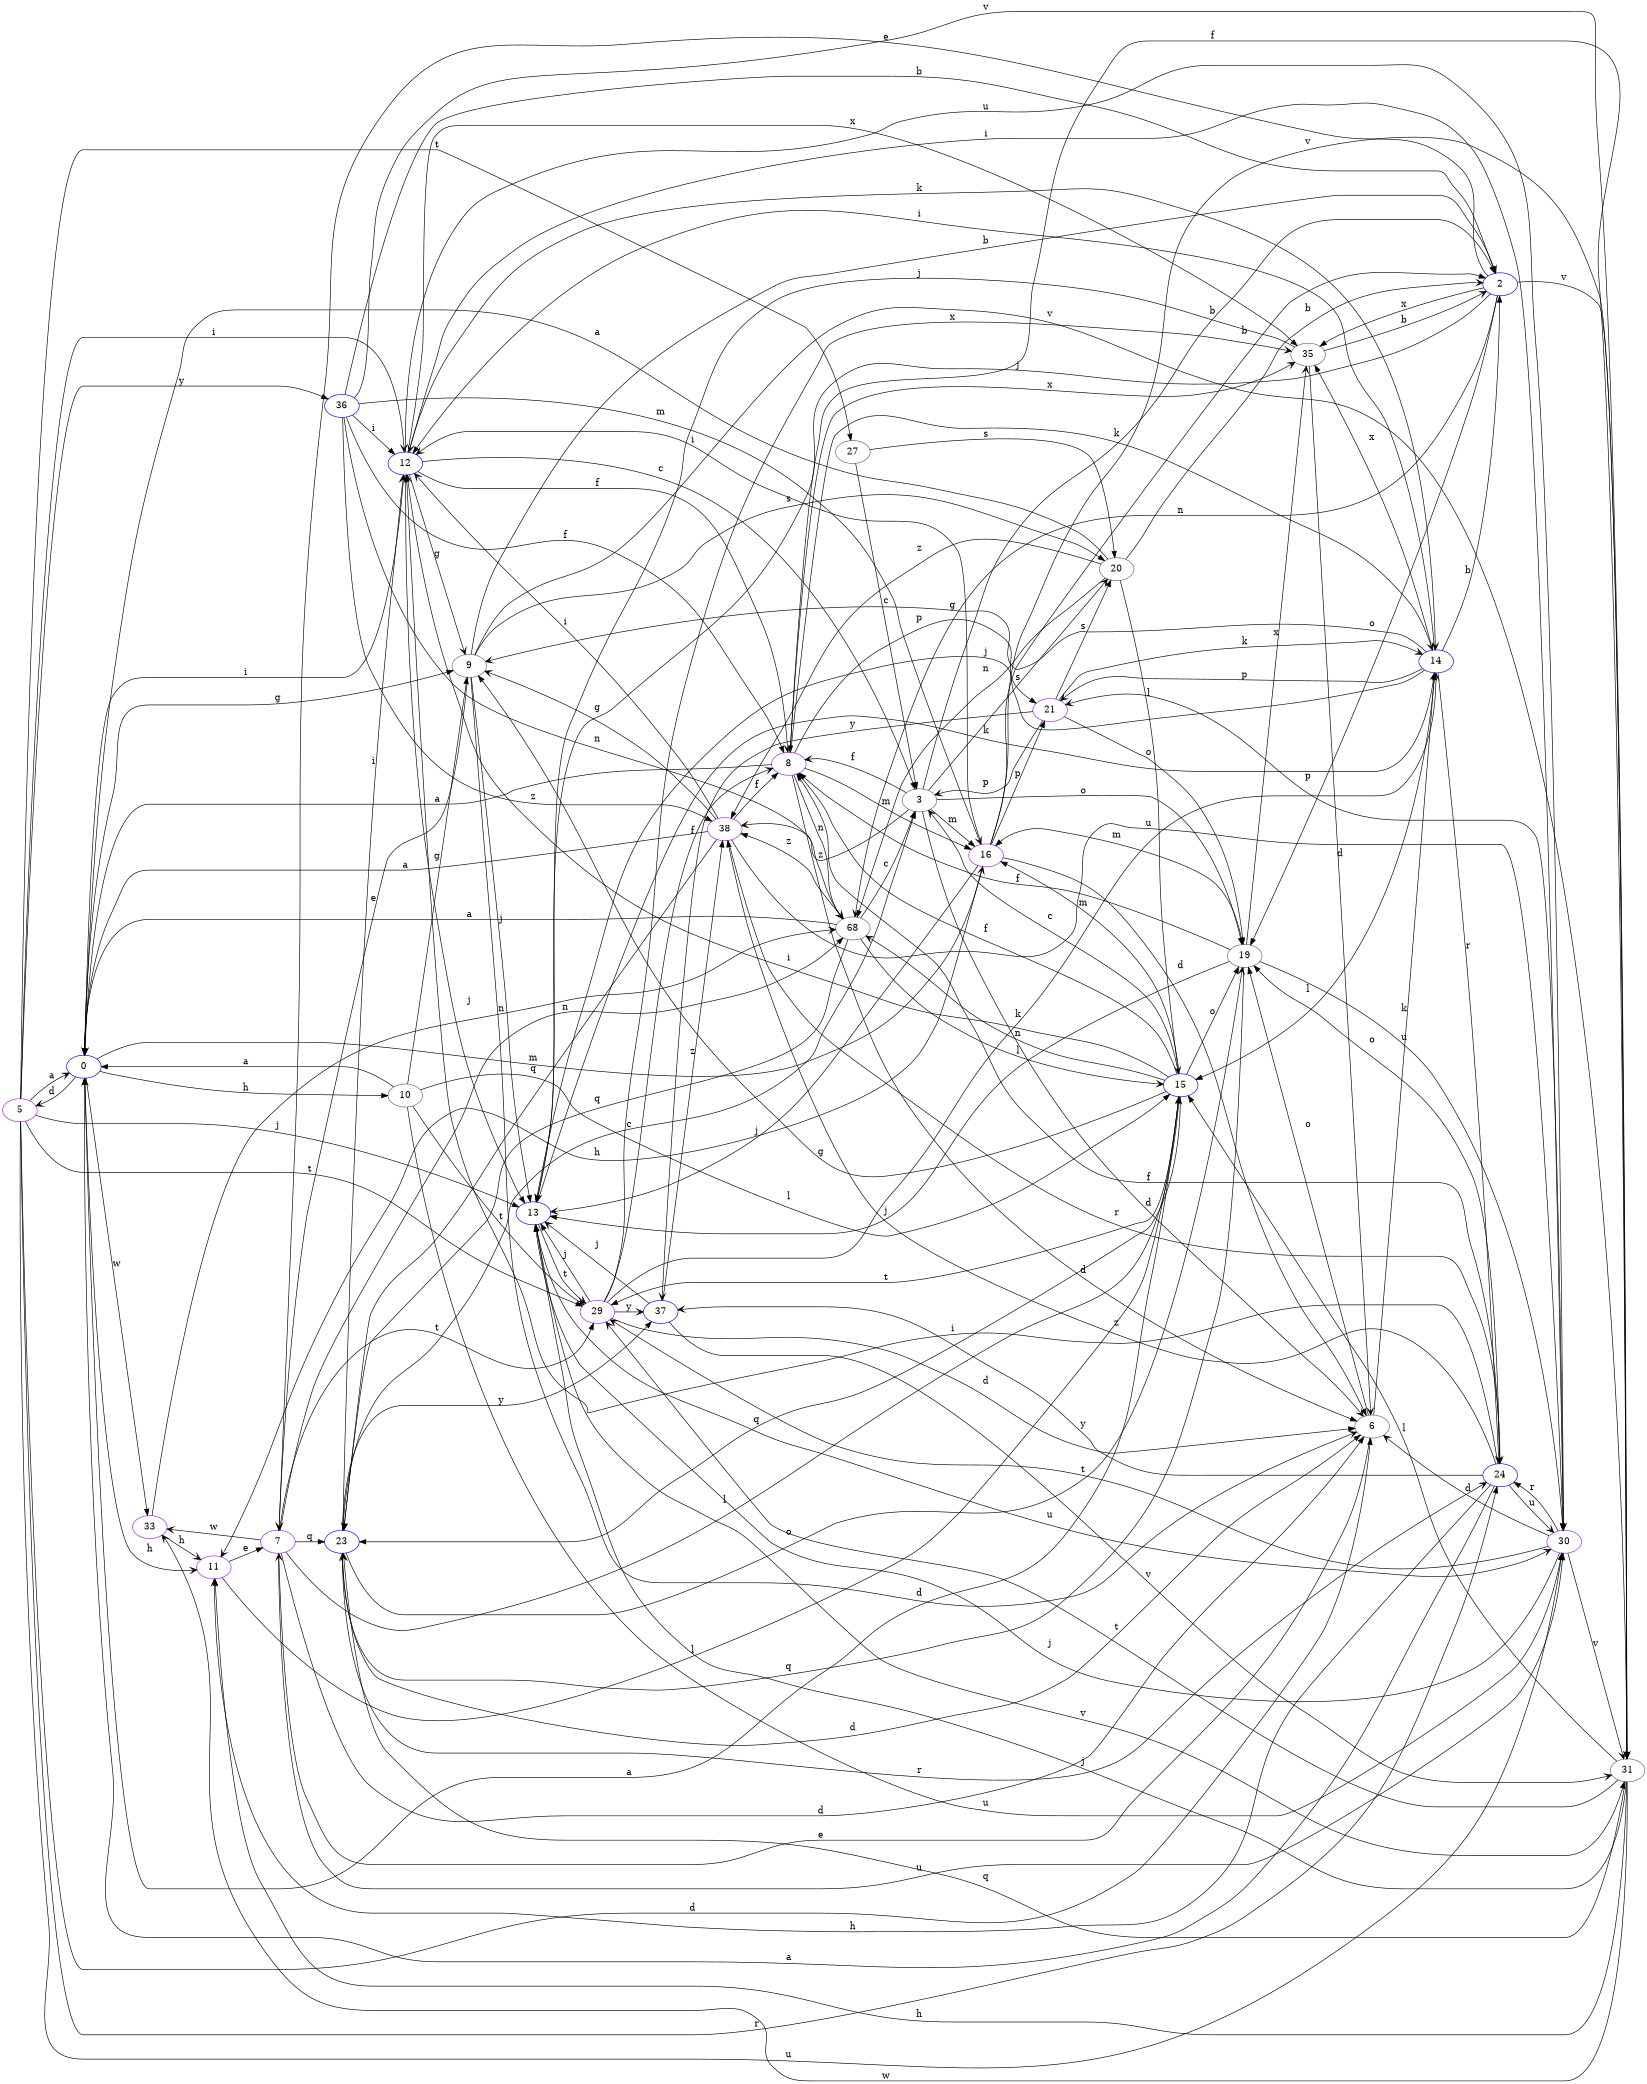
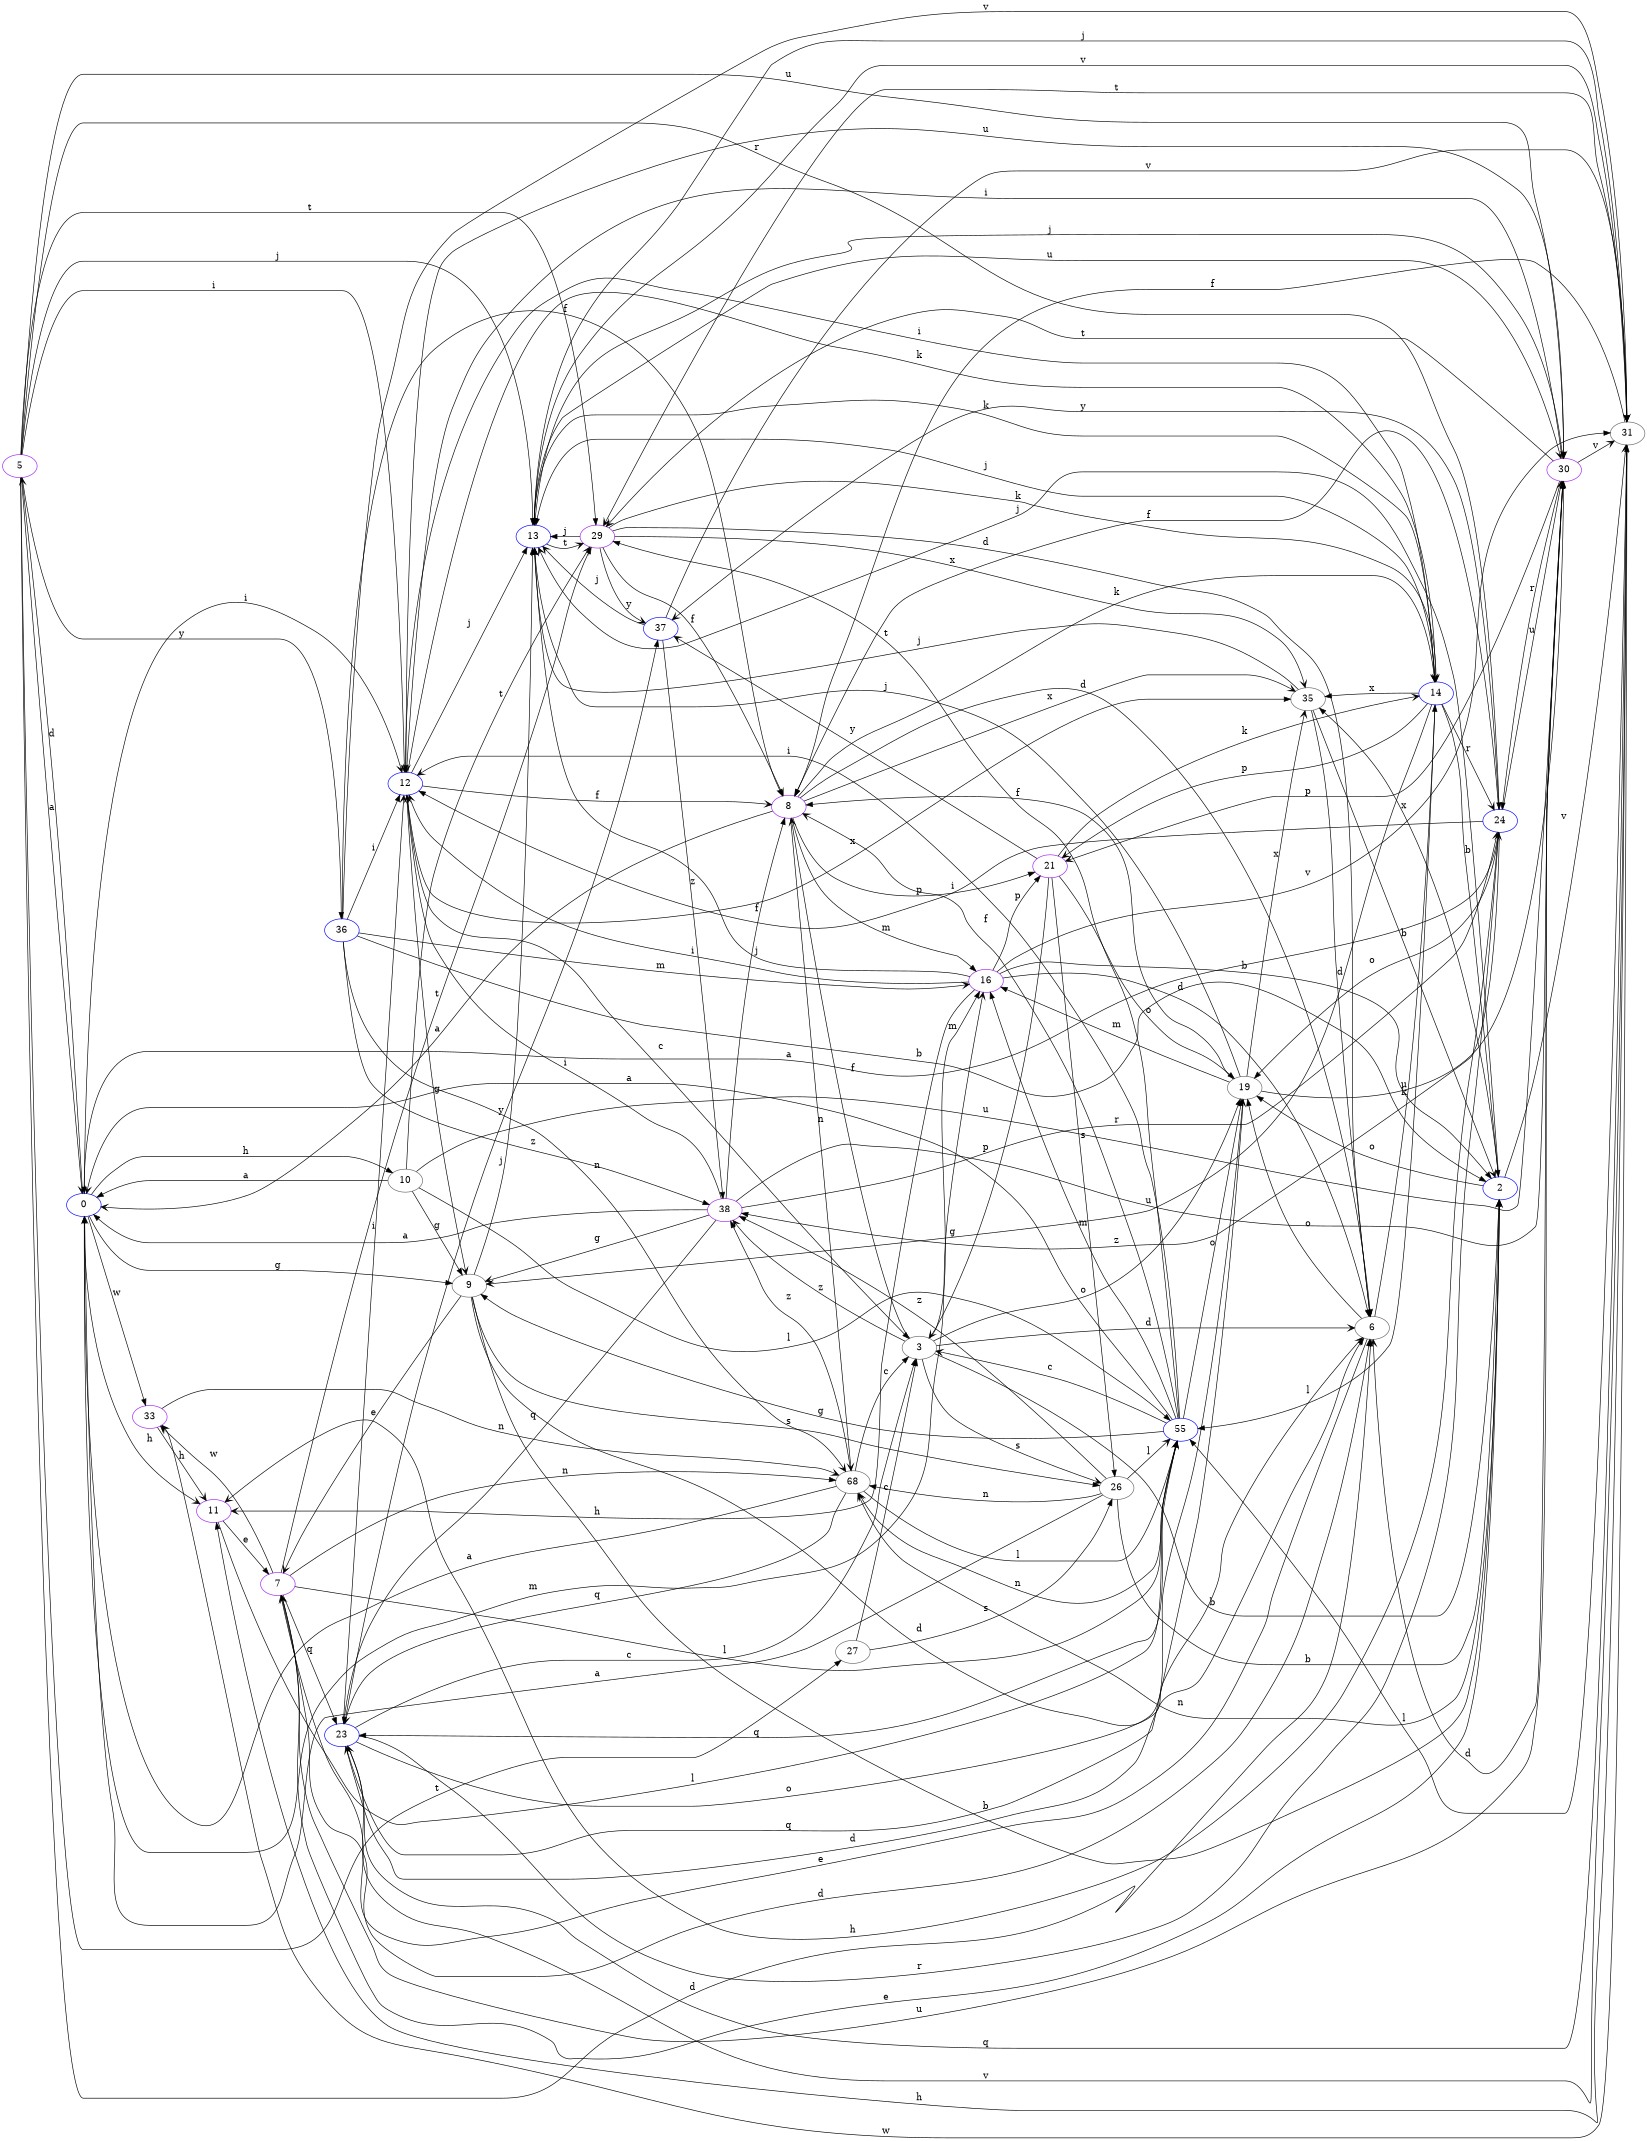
(1471, 549) -> (1592, 1986)
(1117, 569) -> (1117, 1488)
(1181, 1085) -> (1181, 1430)
